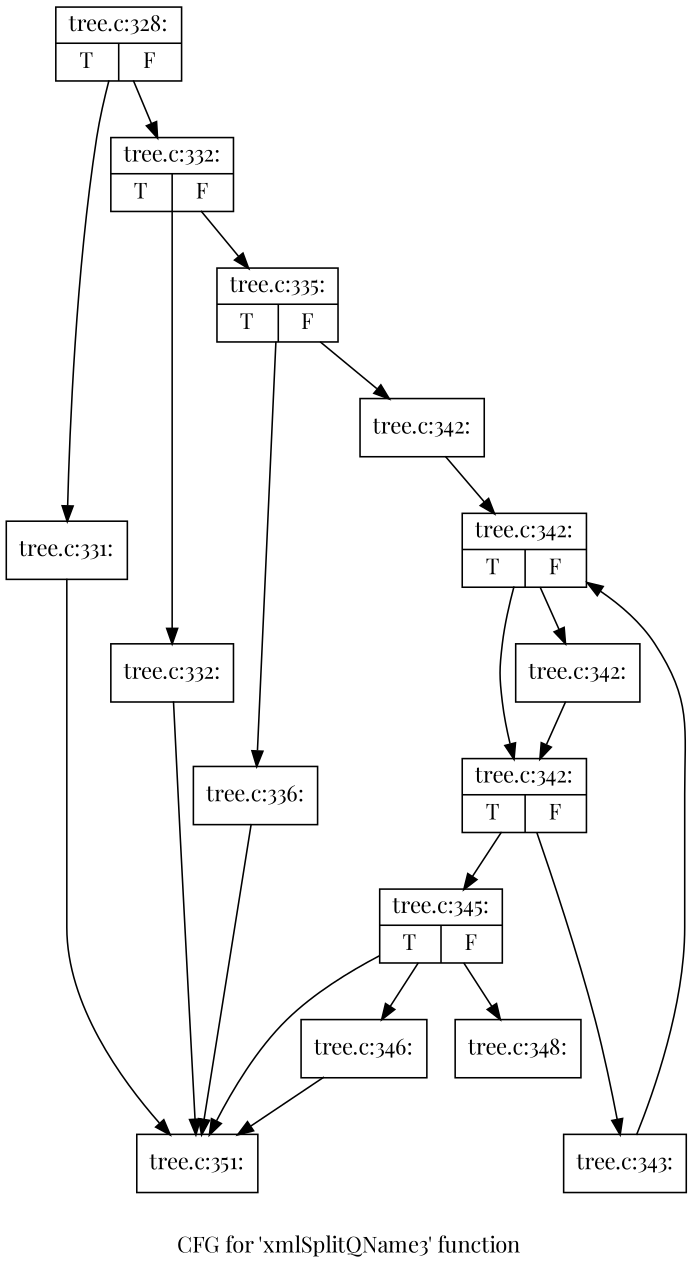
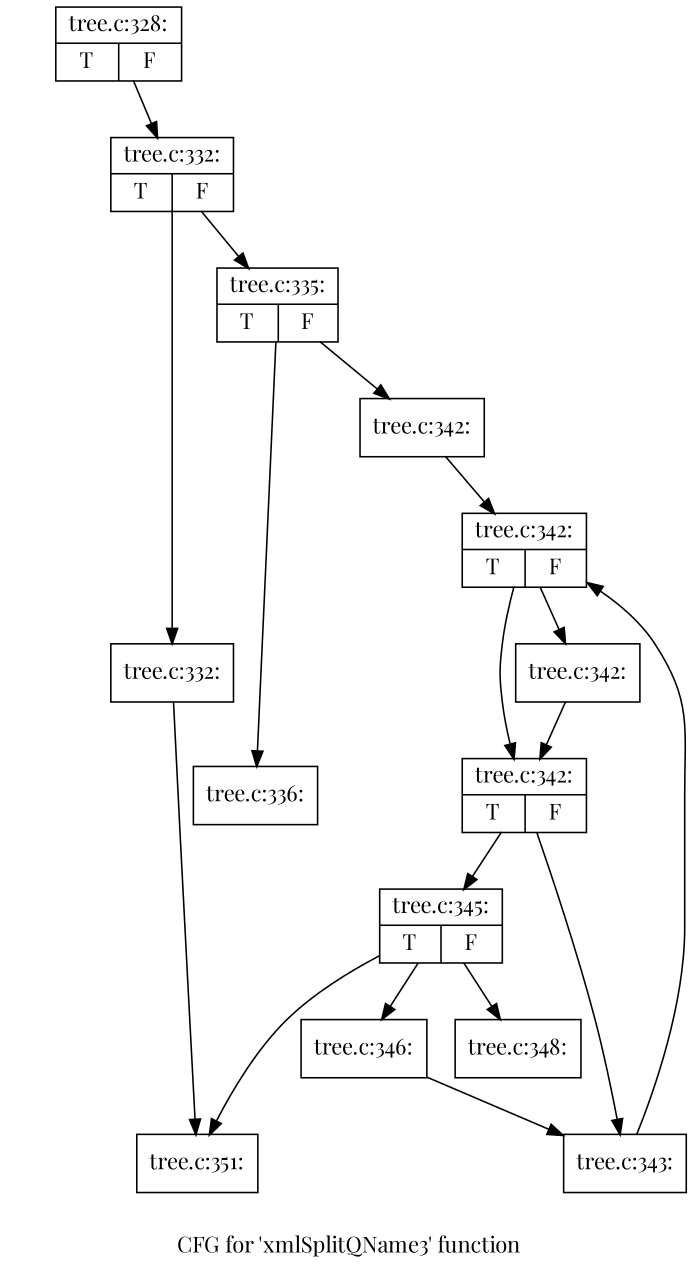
(67, 550) -> none
(228, 972) -> none
(288, 1101) -> (488, 1103)
